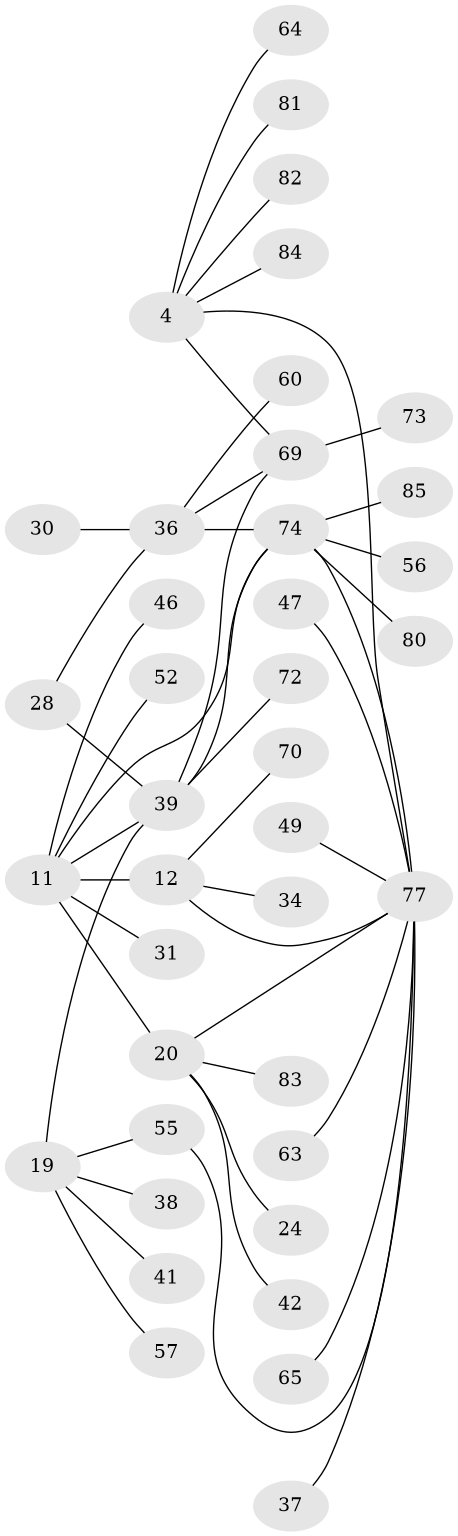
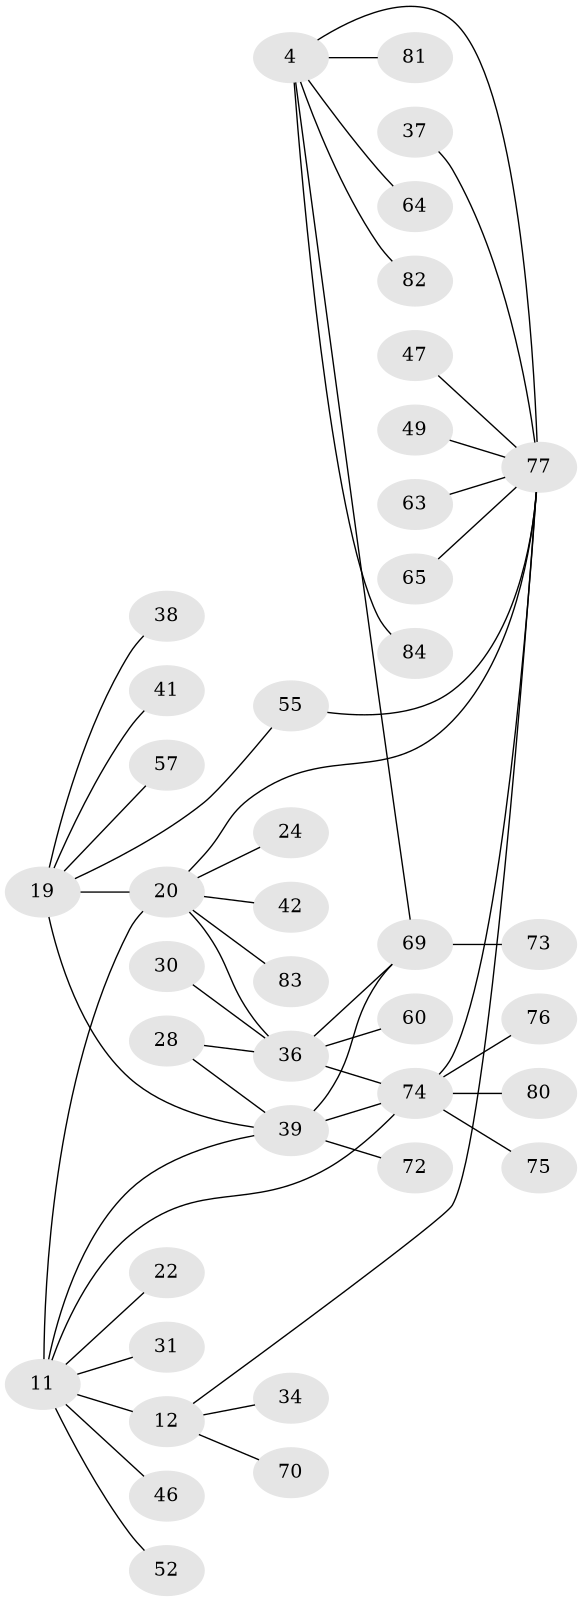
(415, 492) -> (539, 1168)
(415, 567) -> (539, 1019)
none -> (105, 892)
none -> (229, 974)
none -> (167, 1273)
